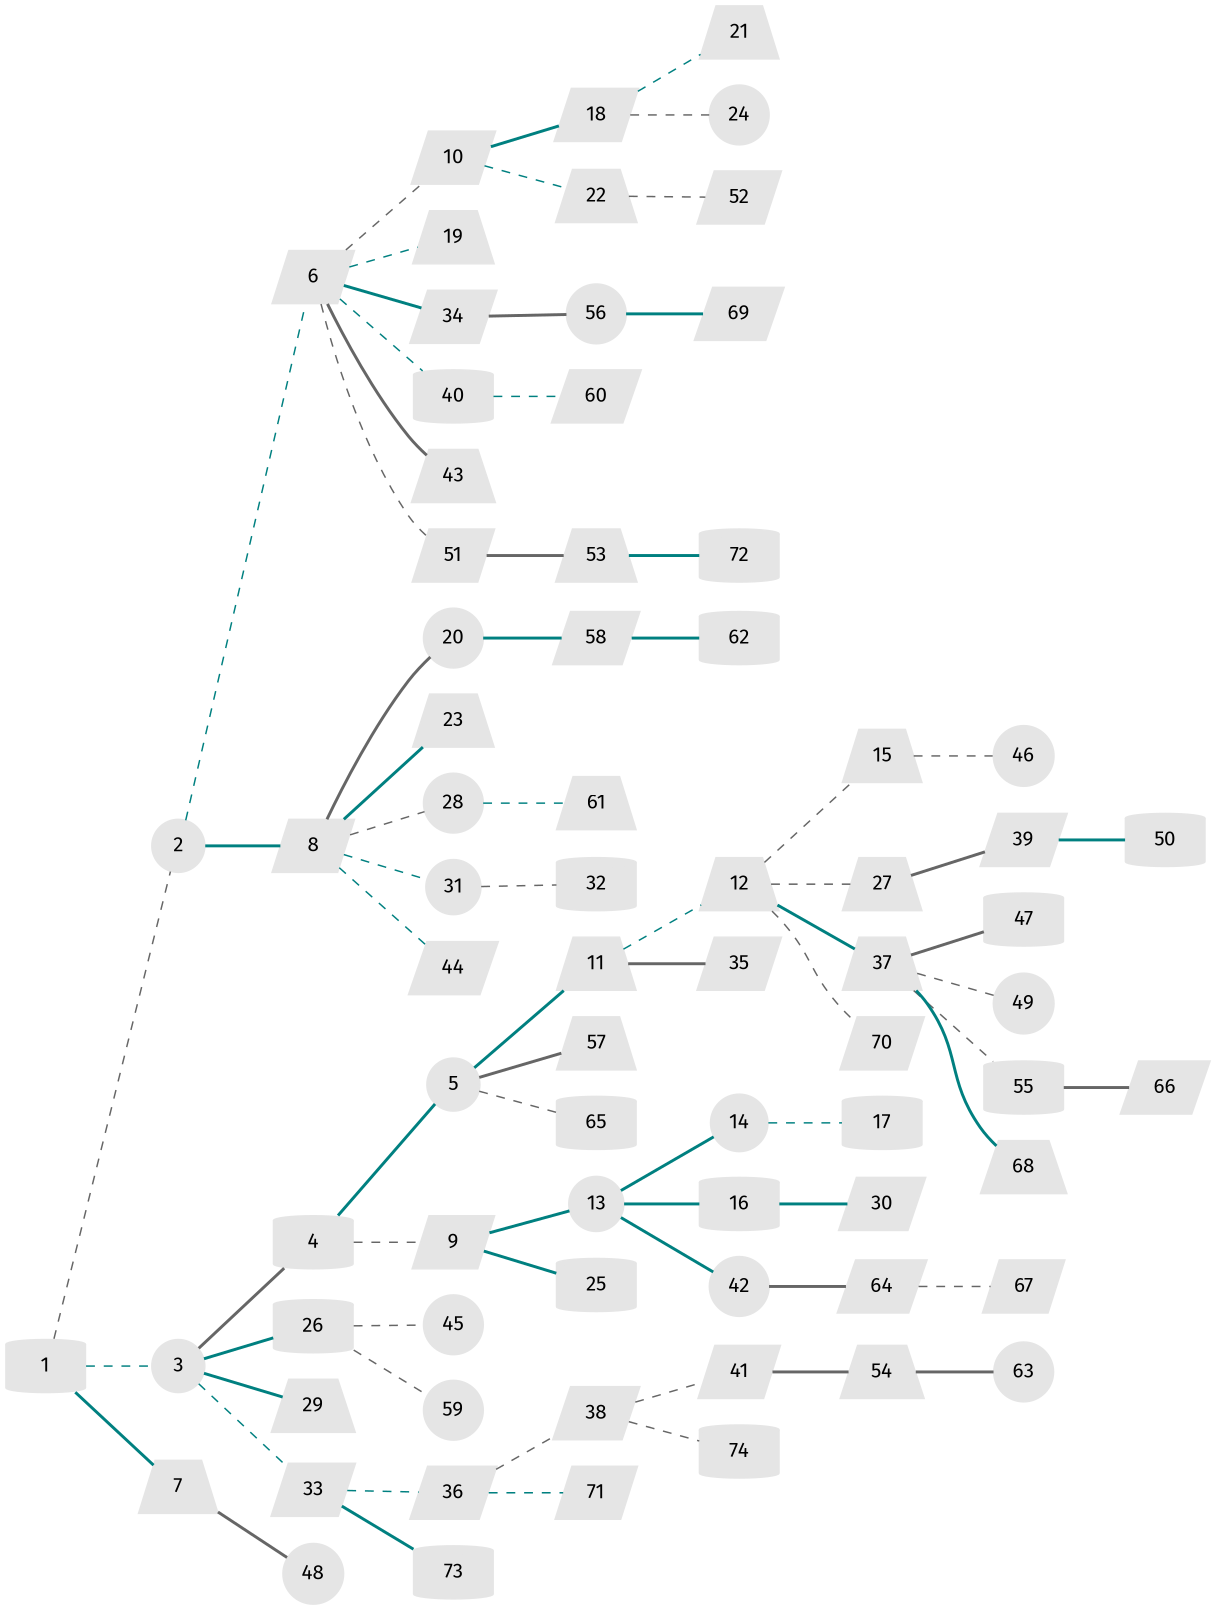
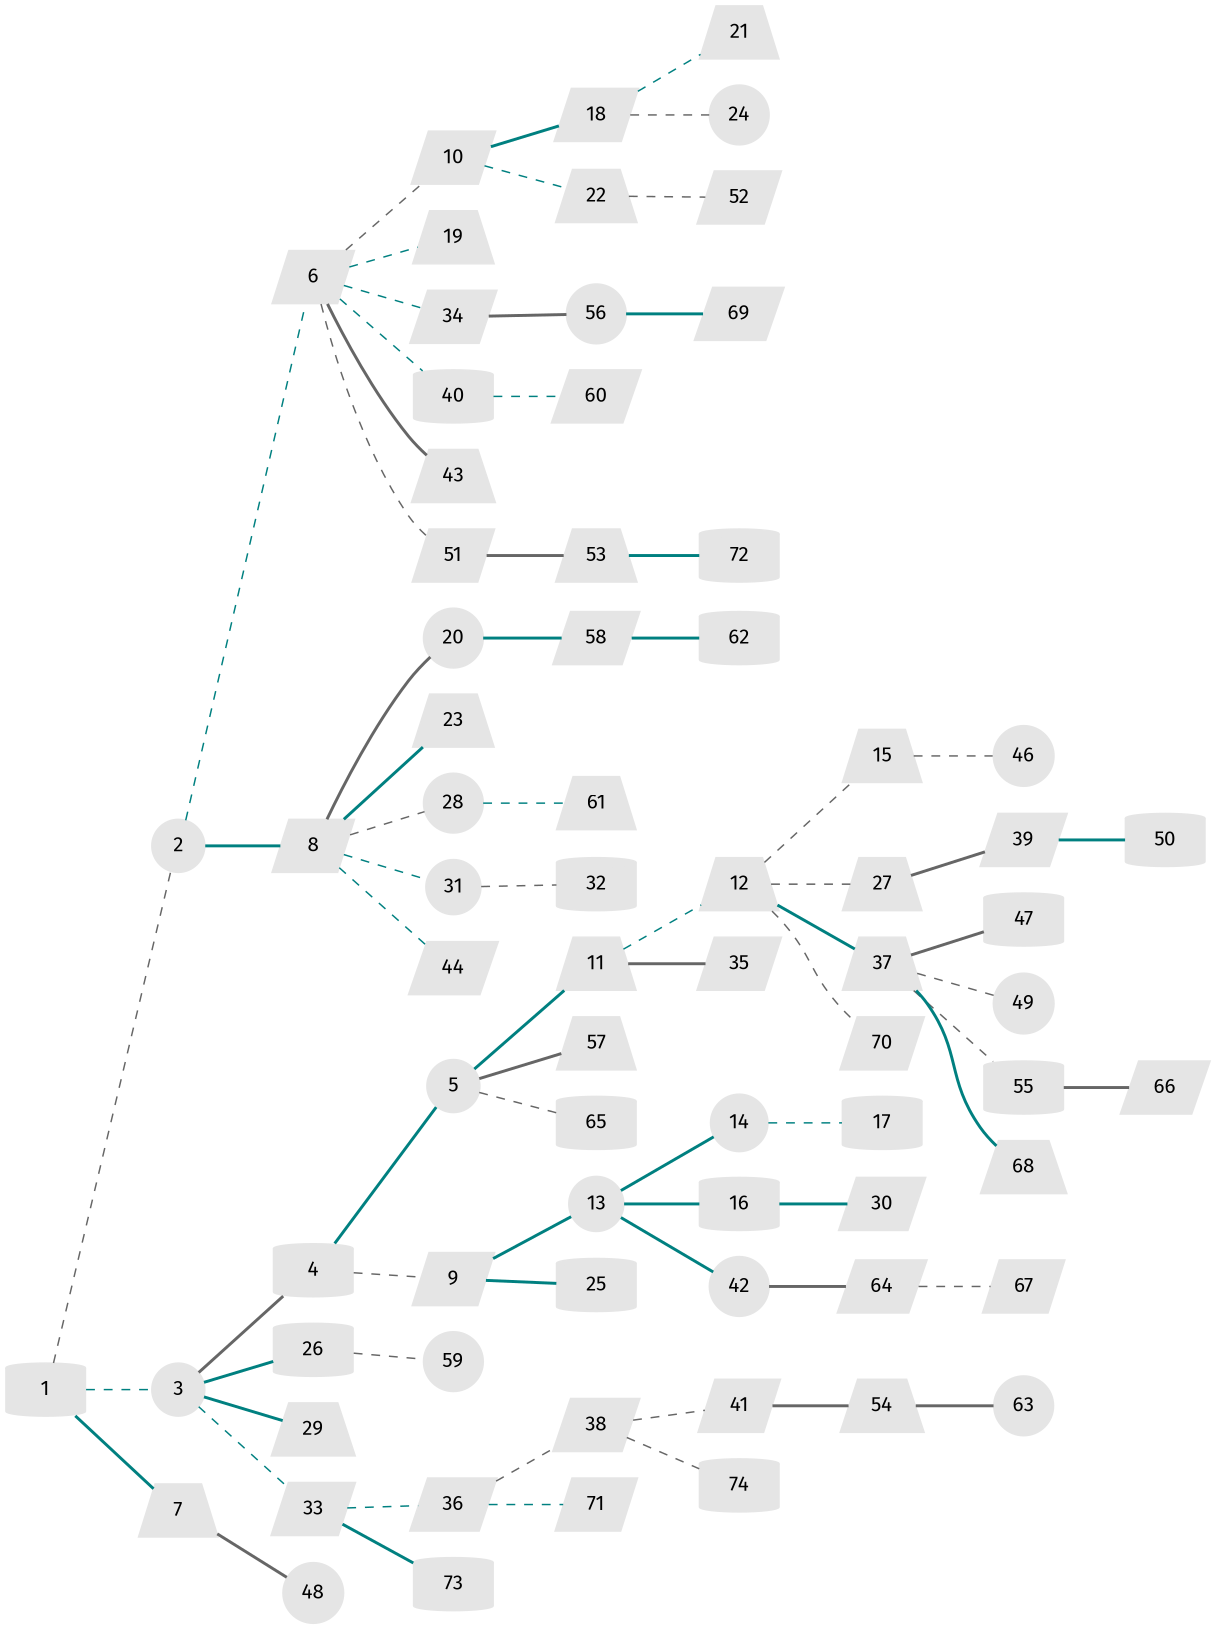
(383, 297) -> (383, 297)
(453, 1325) -> none
